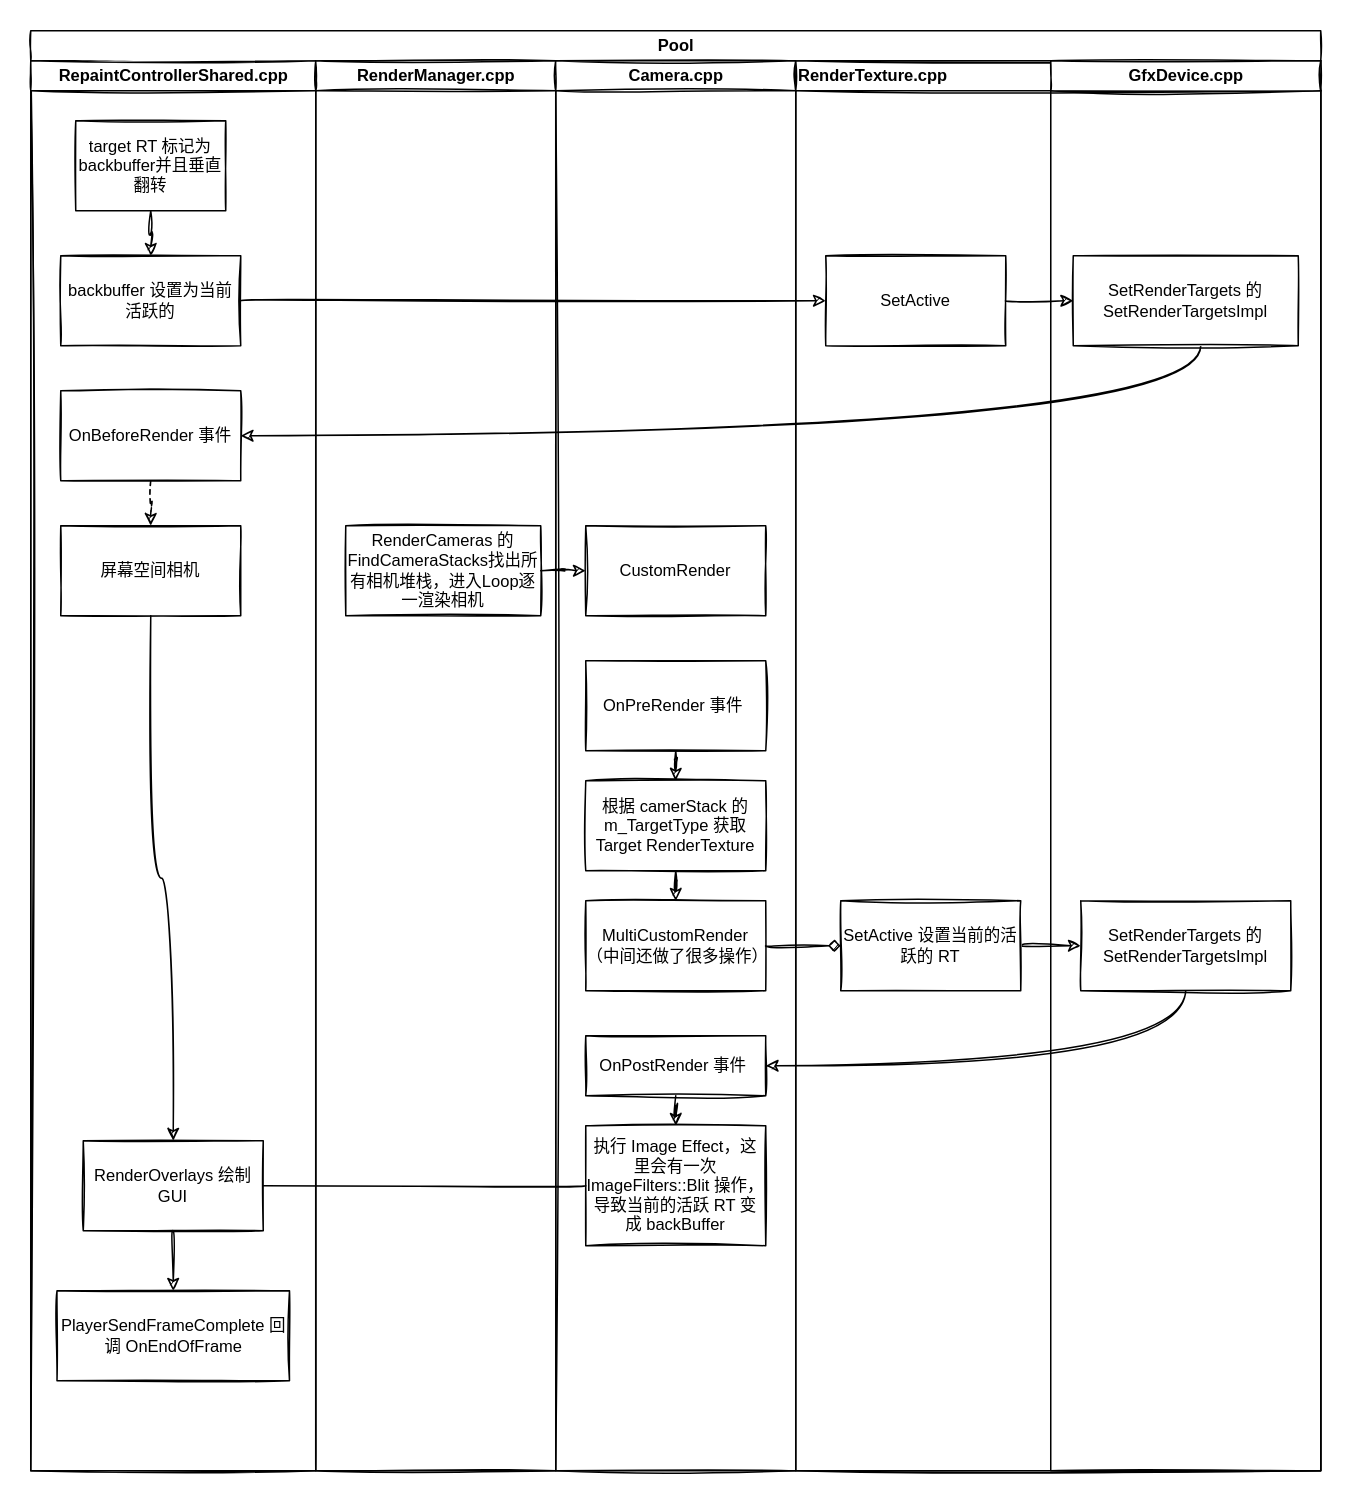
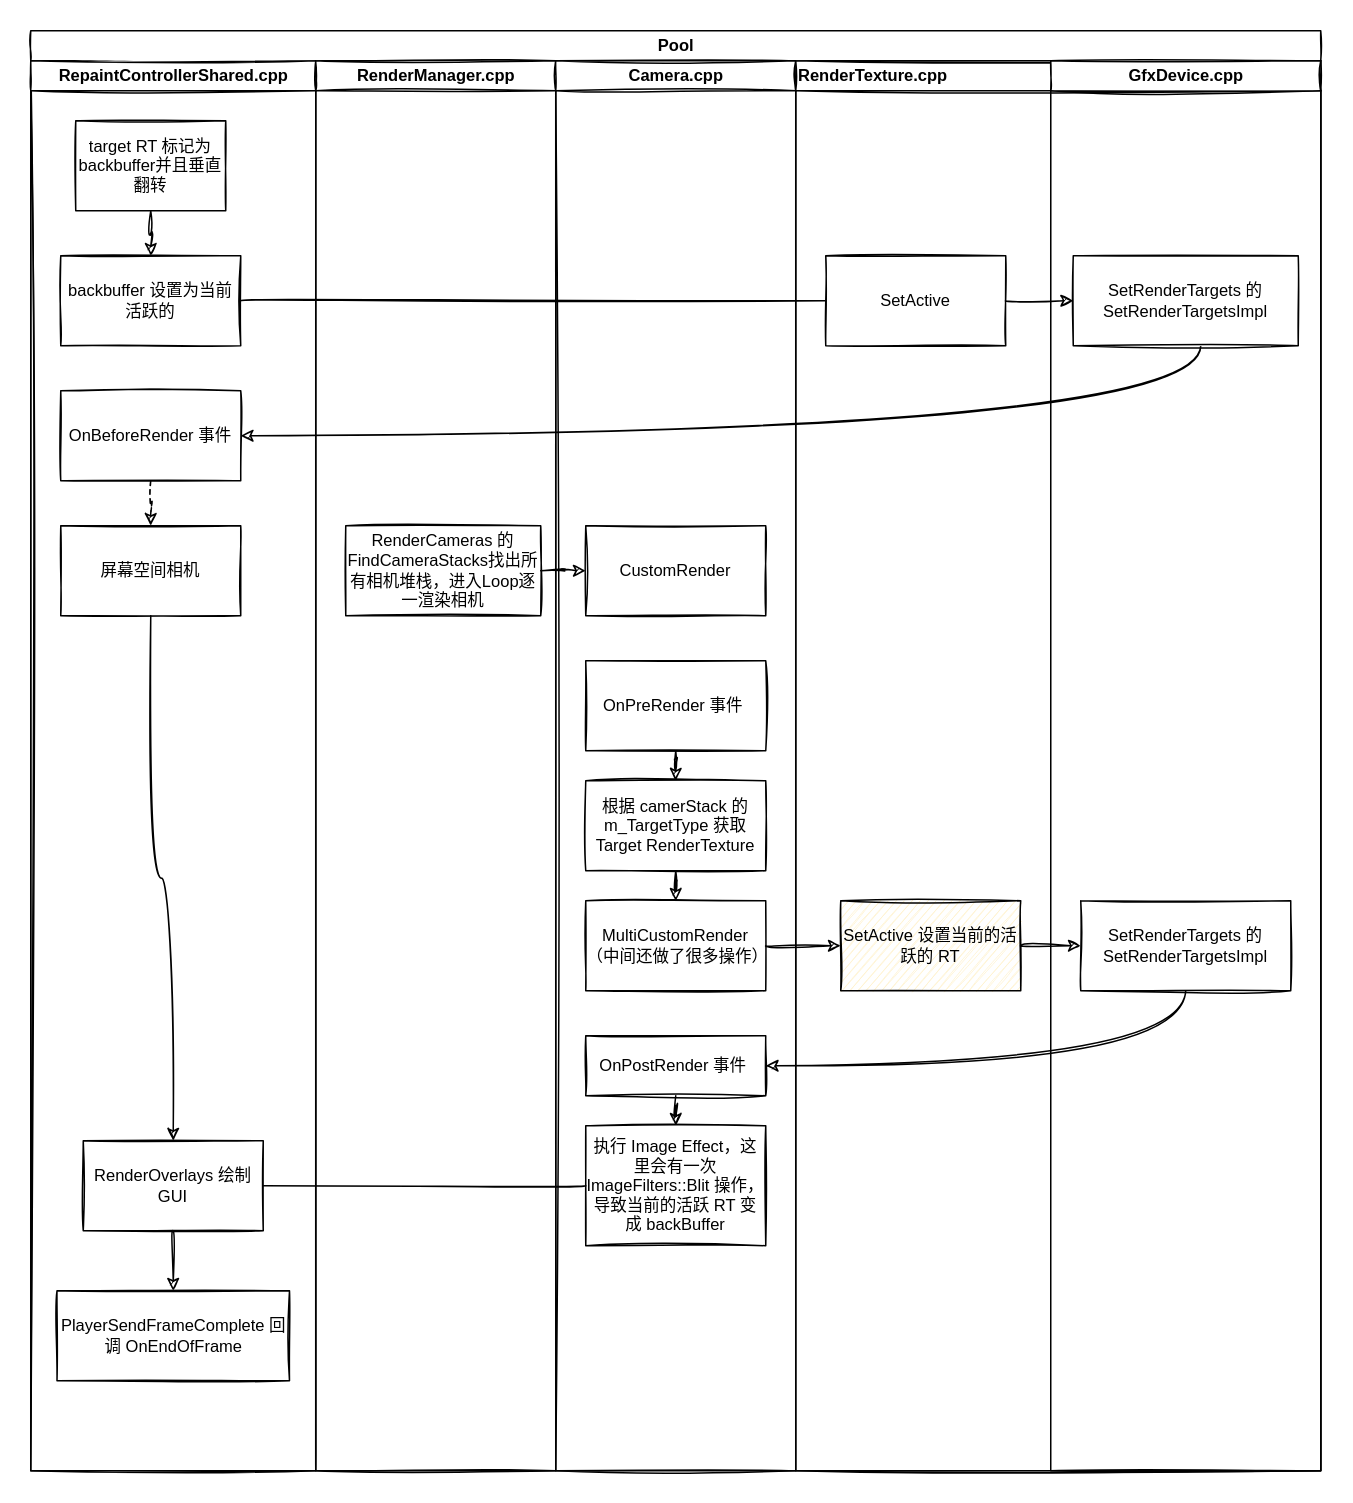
(814, 301) -> (817, 301)
(828, 946) -> (829, 946)
(931, 946) -> (931, 946)
